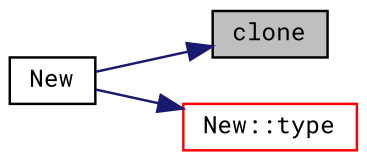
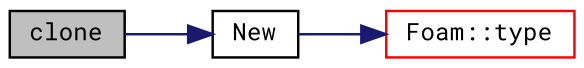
(142, 62) -> (156, 34)
(270, 127) -> (480, 34)
